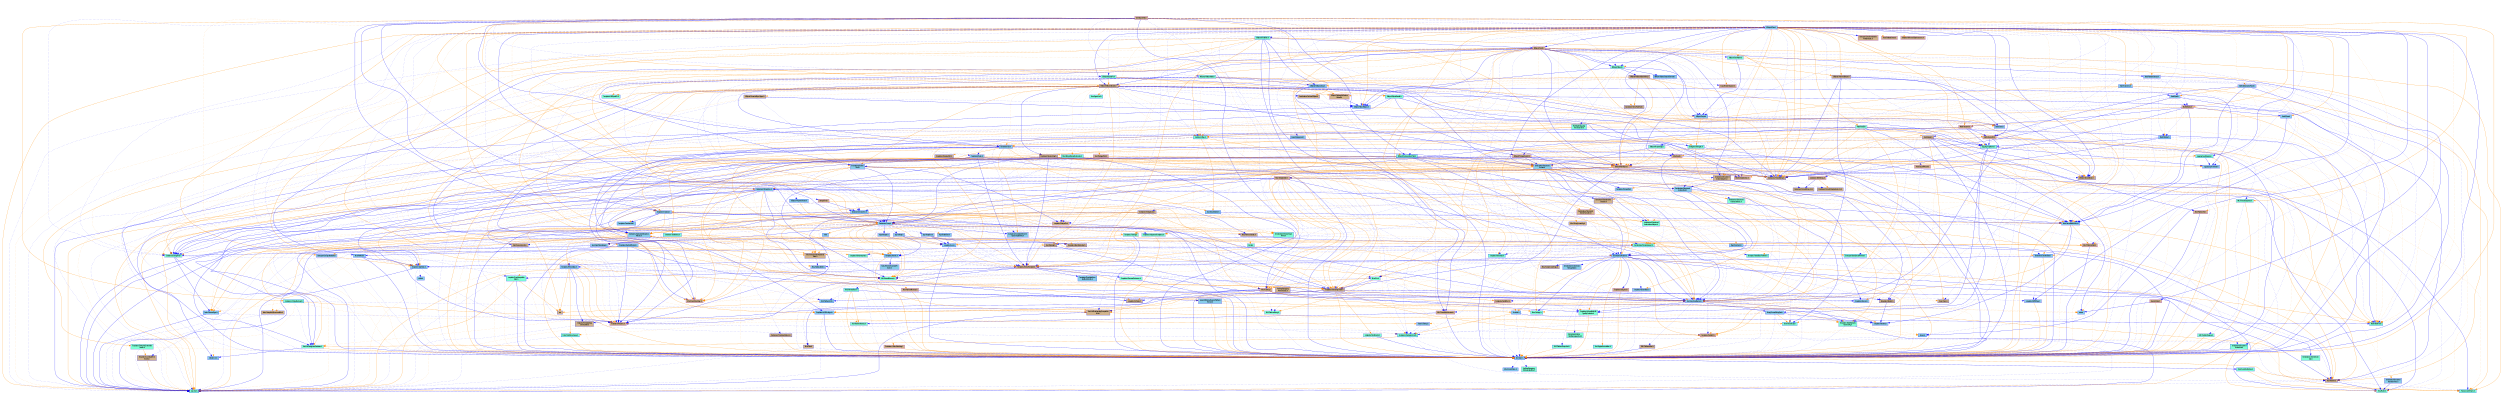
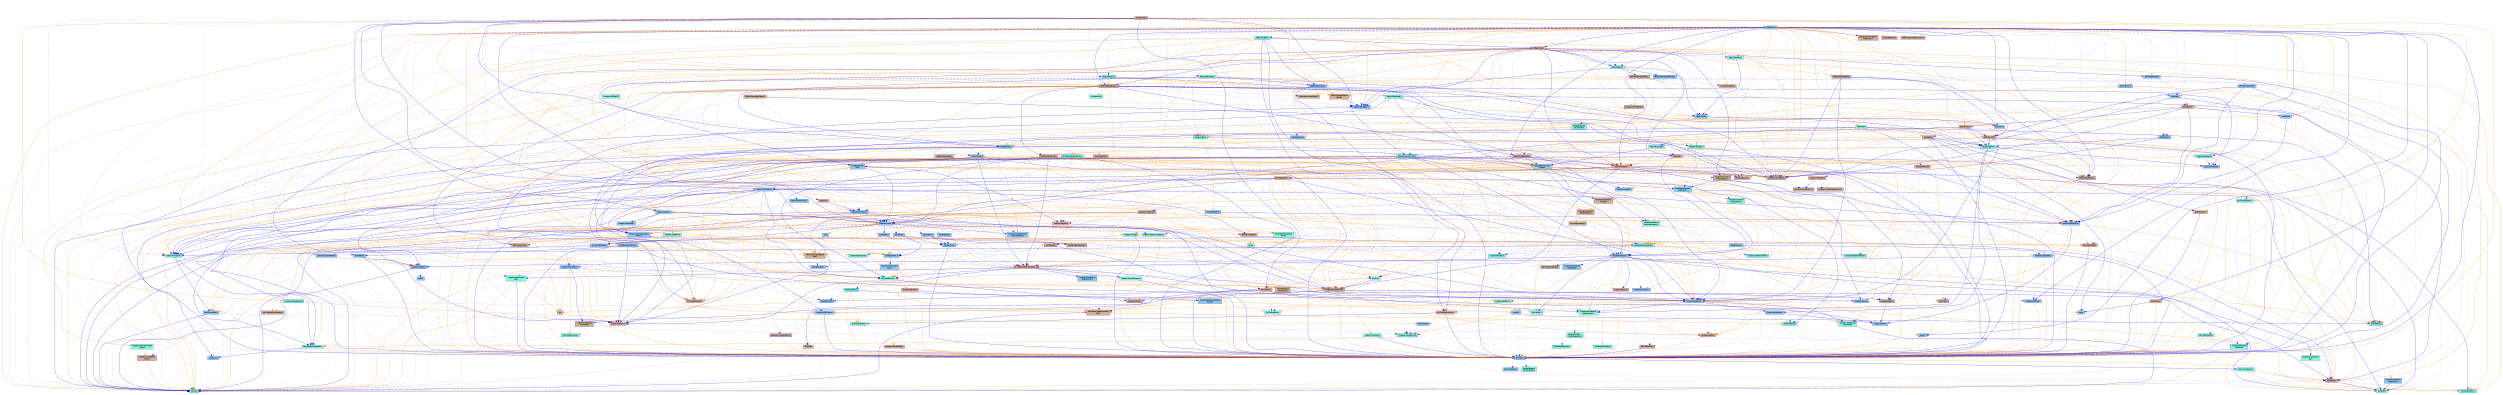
(1503, 301) -> (1503, 301)
